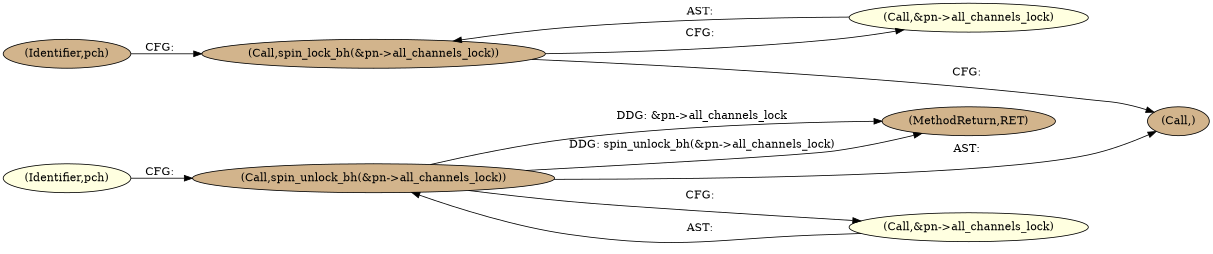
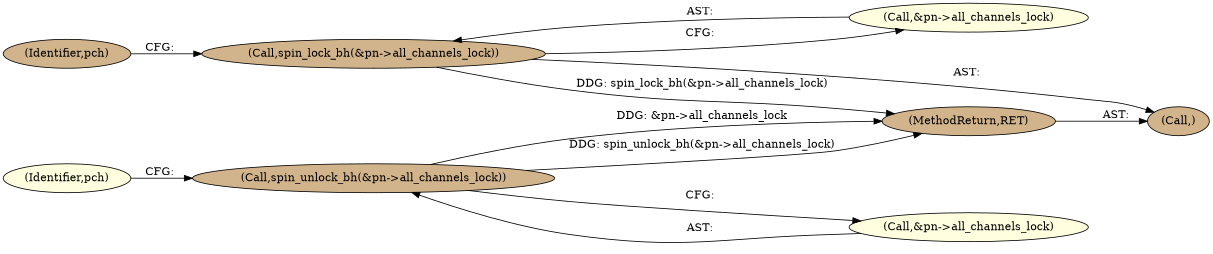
(969, 73) -> (969, 73)
none -> (661, 99)
(854, 175) -> (1097, 121)
